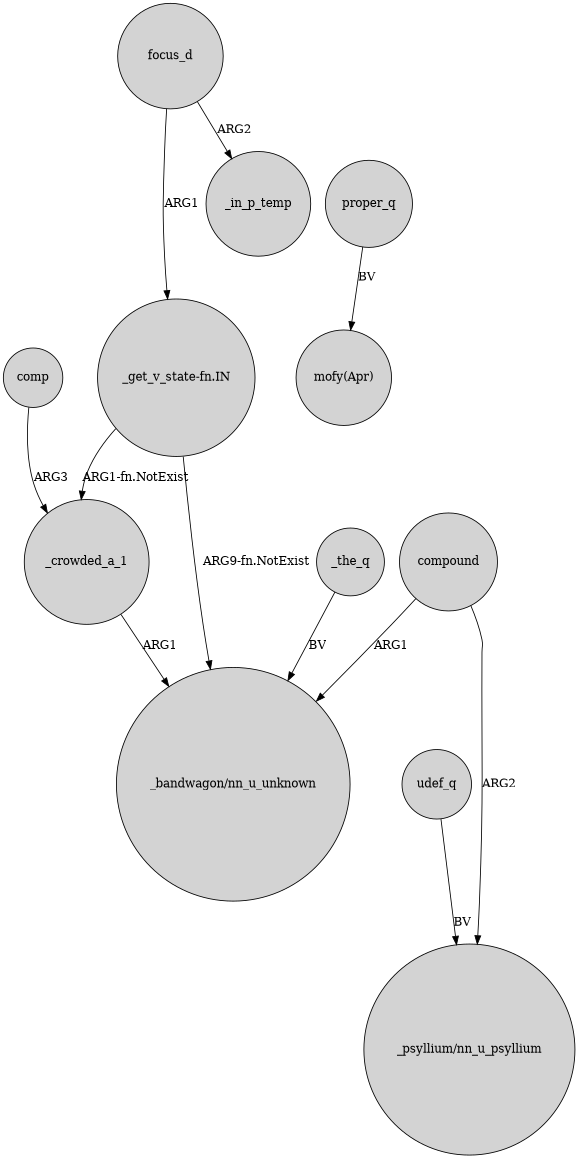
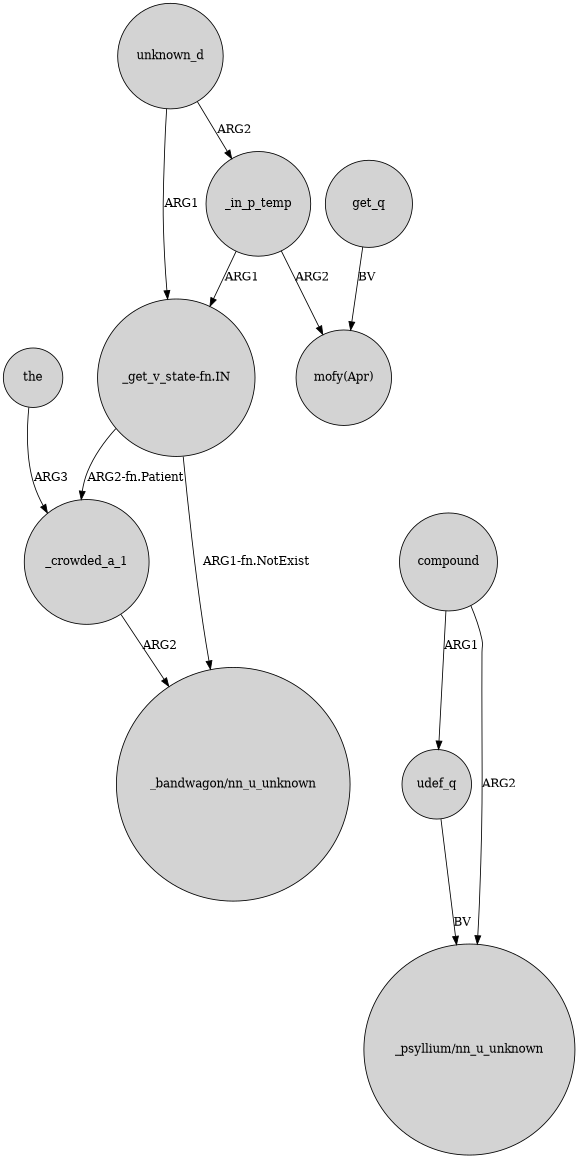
(170, 56) -> (170, 56)
(369, 204) -> (369, 204)
none -> (225, 275)
none -> (300, 289)
(33, 378) -> (33, 378)
(136, 478) -> (136, 478)
(256, 562) -> (256, 562)
(350, 562) -> none
(160, 646) -> (160, 646)
(370, 647) -> (442, 676)
(469, 1050) -> (469, 1050)
